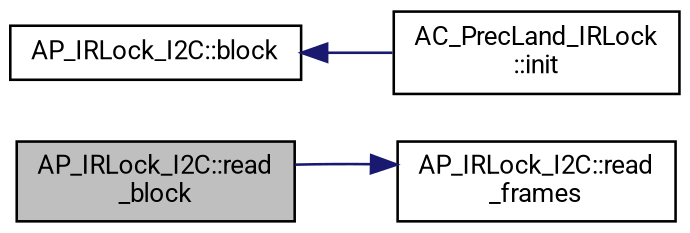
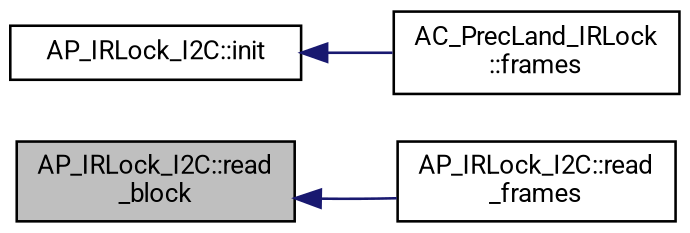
(156, 53) -> (156, 53)
(537, 53) -> (537, 53)
(333, 164) -> (359, 199)
